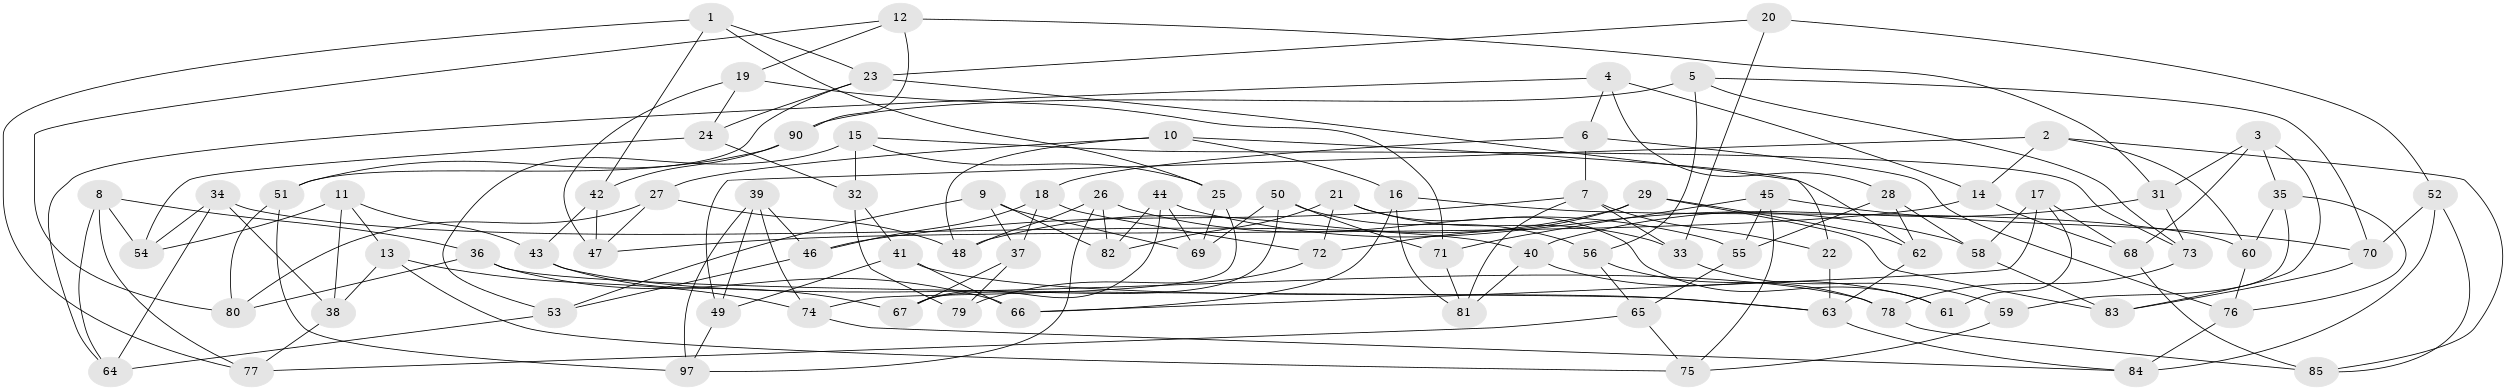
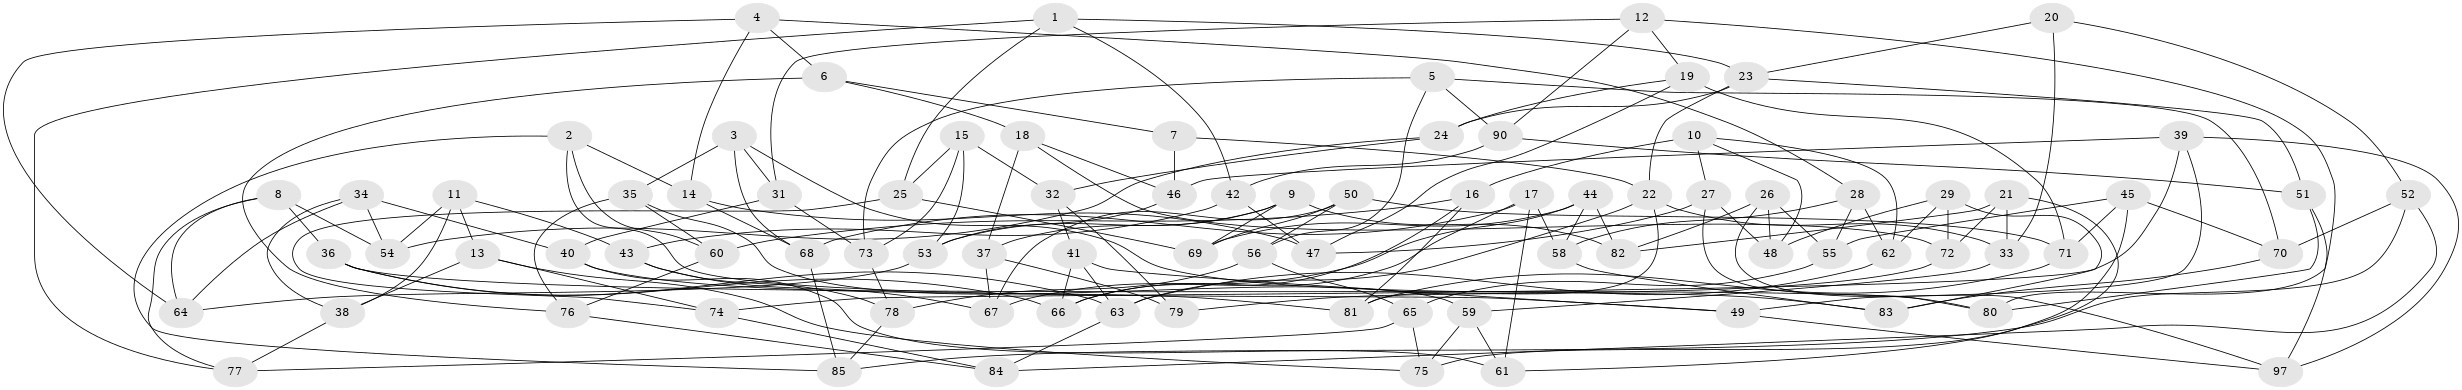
(1633, 225) -> (1828, 225)
(1493, 251) -> (1541, 294)
none -> (1486, 343)
